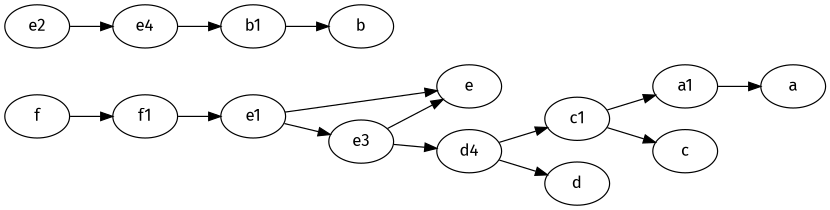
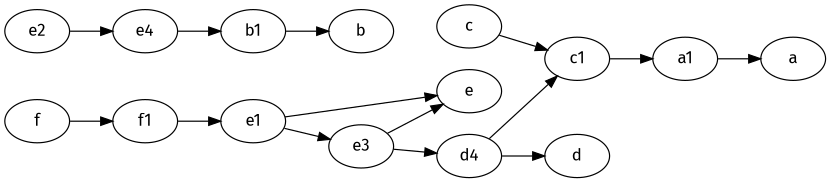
(626, 133) -> (518, 41)
